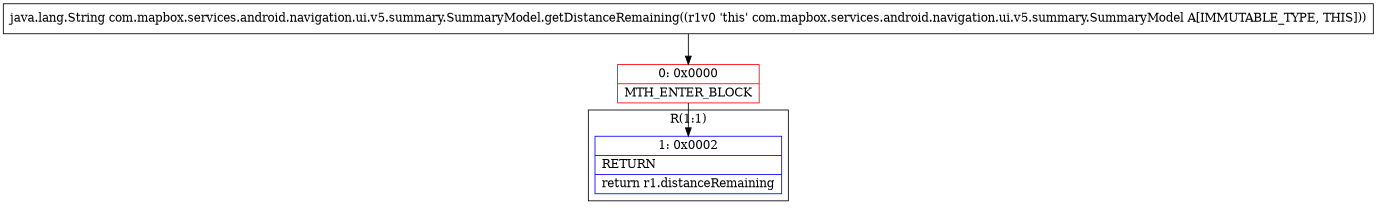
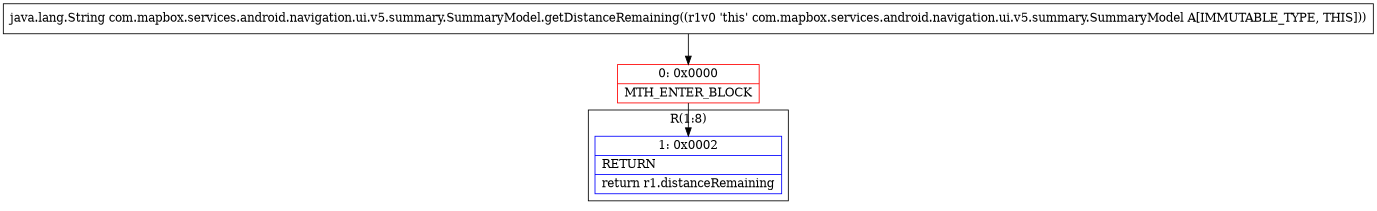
(688, 120) -> (688, 120)
